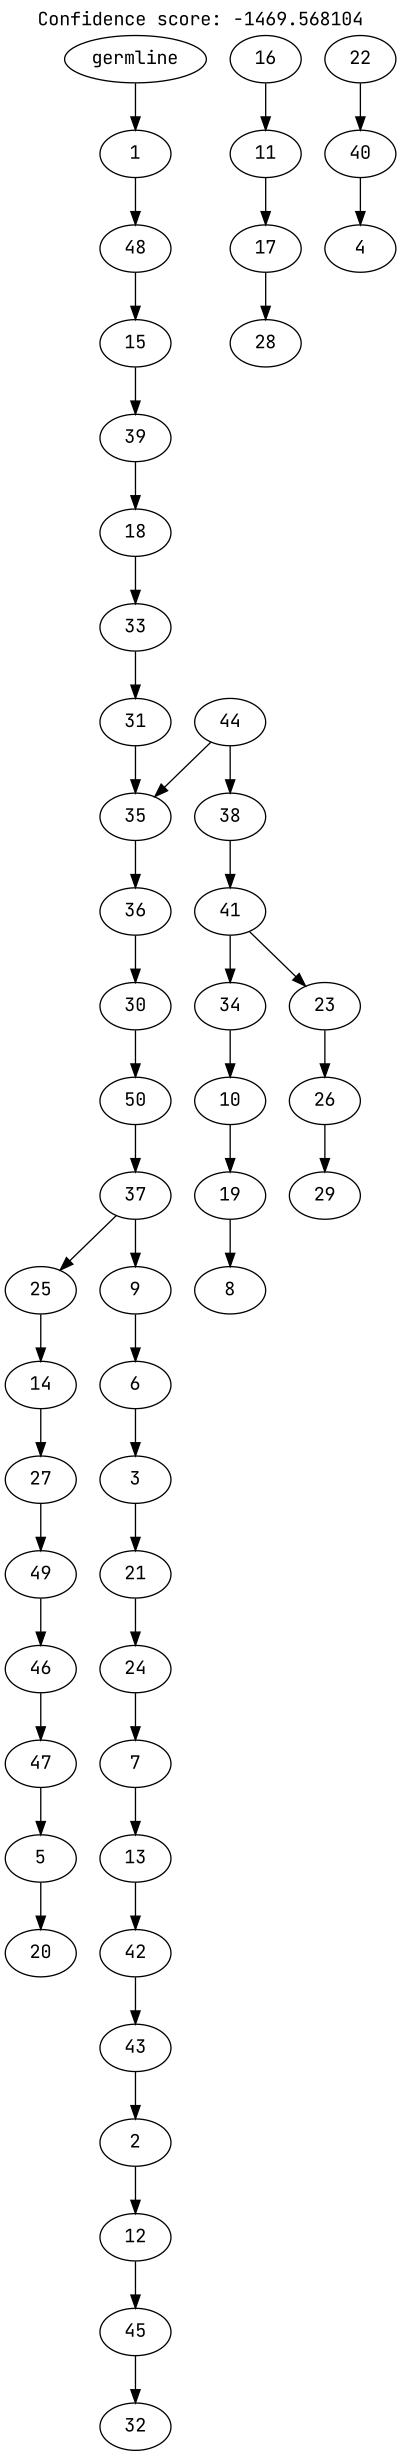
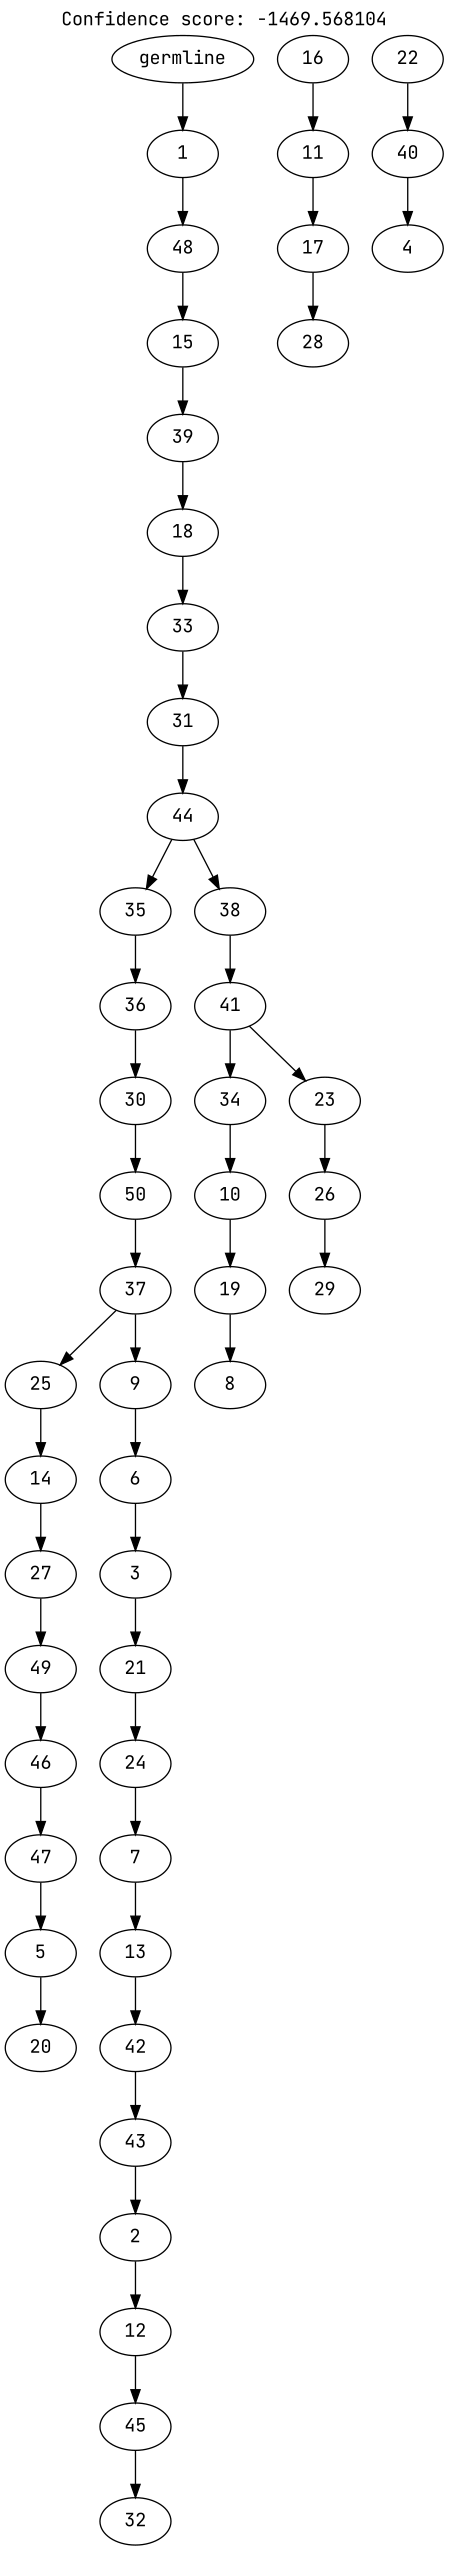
(135, 763) -> (183, 763)
